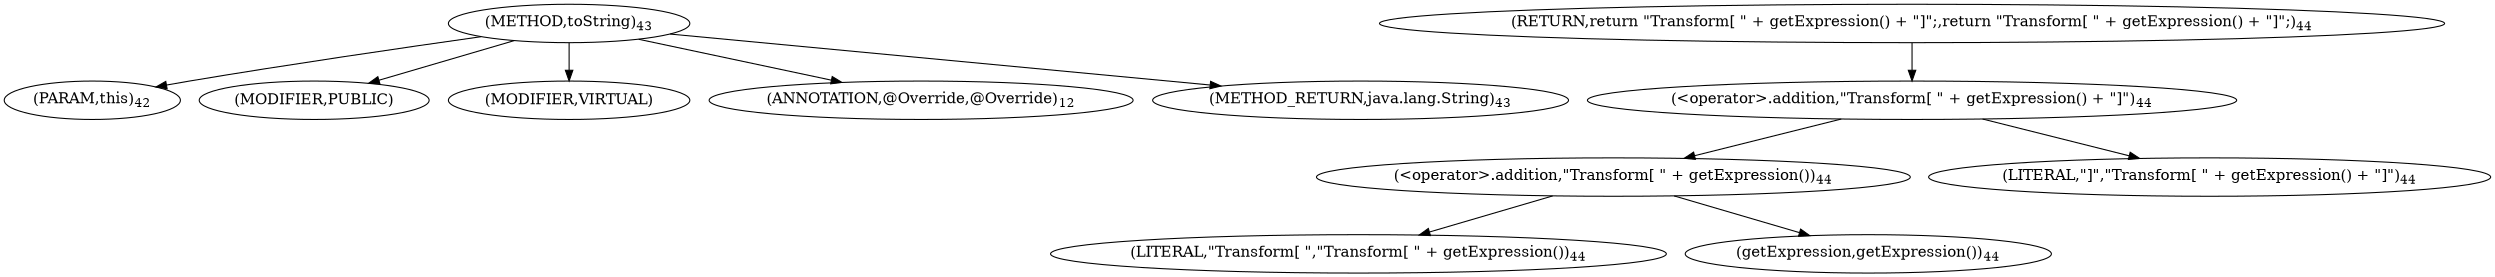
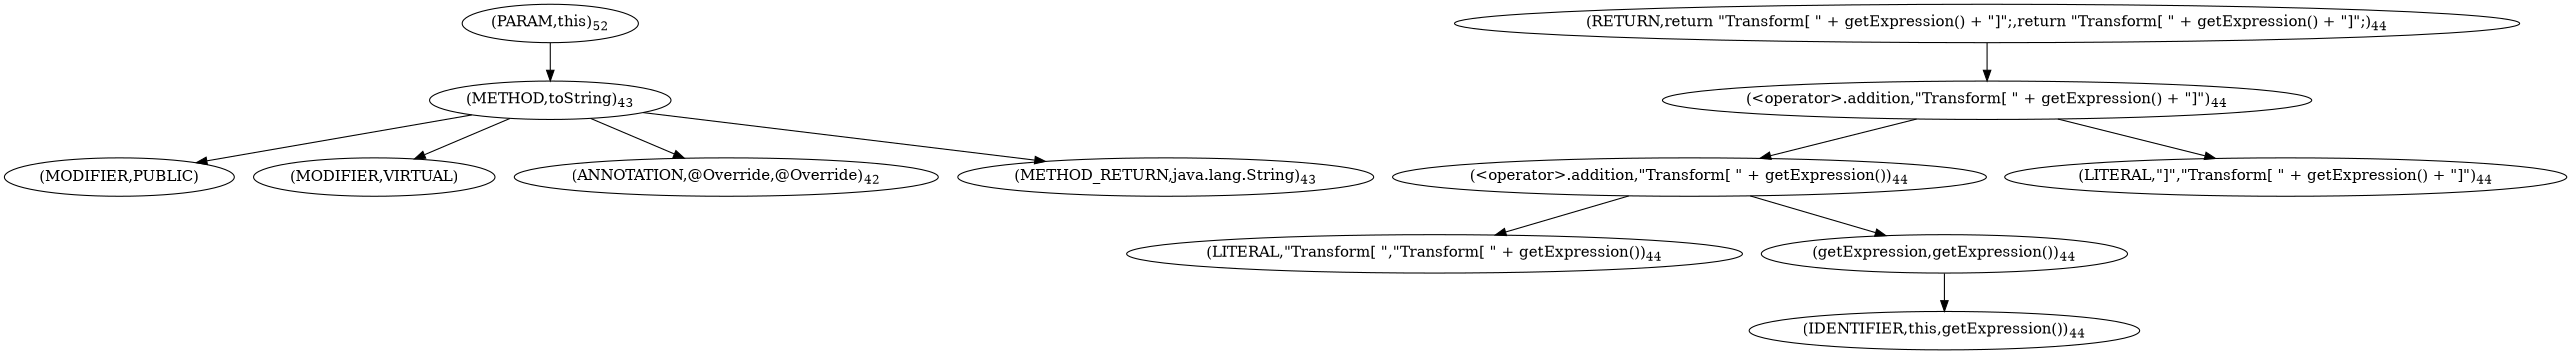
(324, 60) -> (550, 57)
(143, 99) -> (601, 22)
(1067, 99) -> (872, 175)
none -> (1944, 331)
